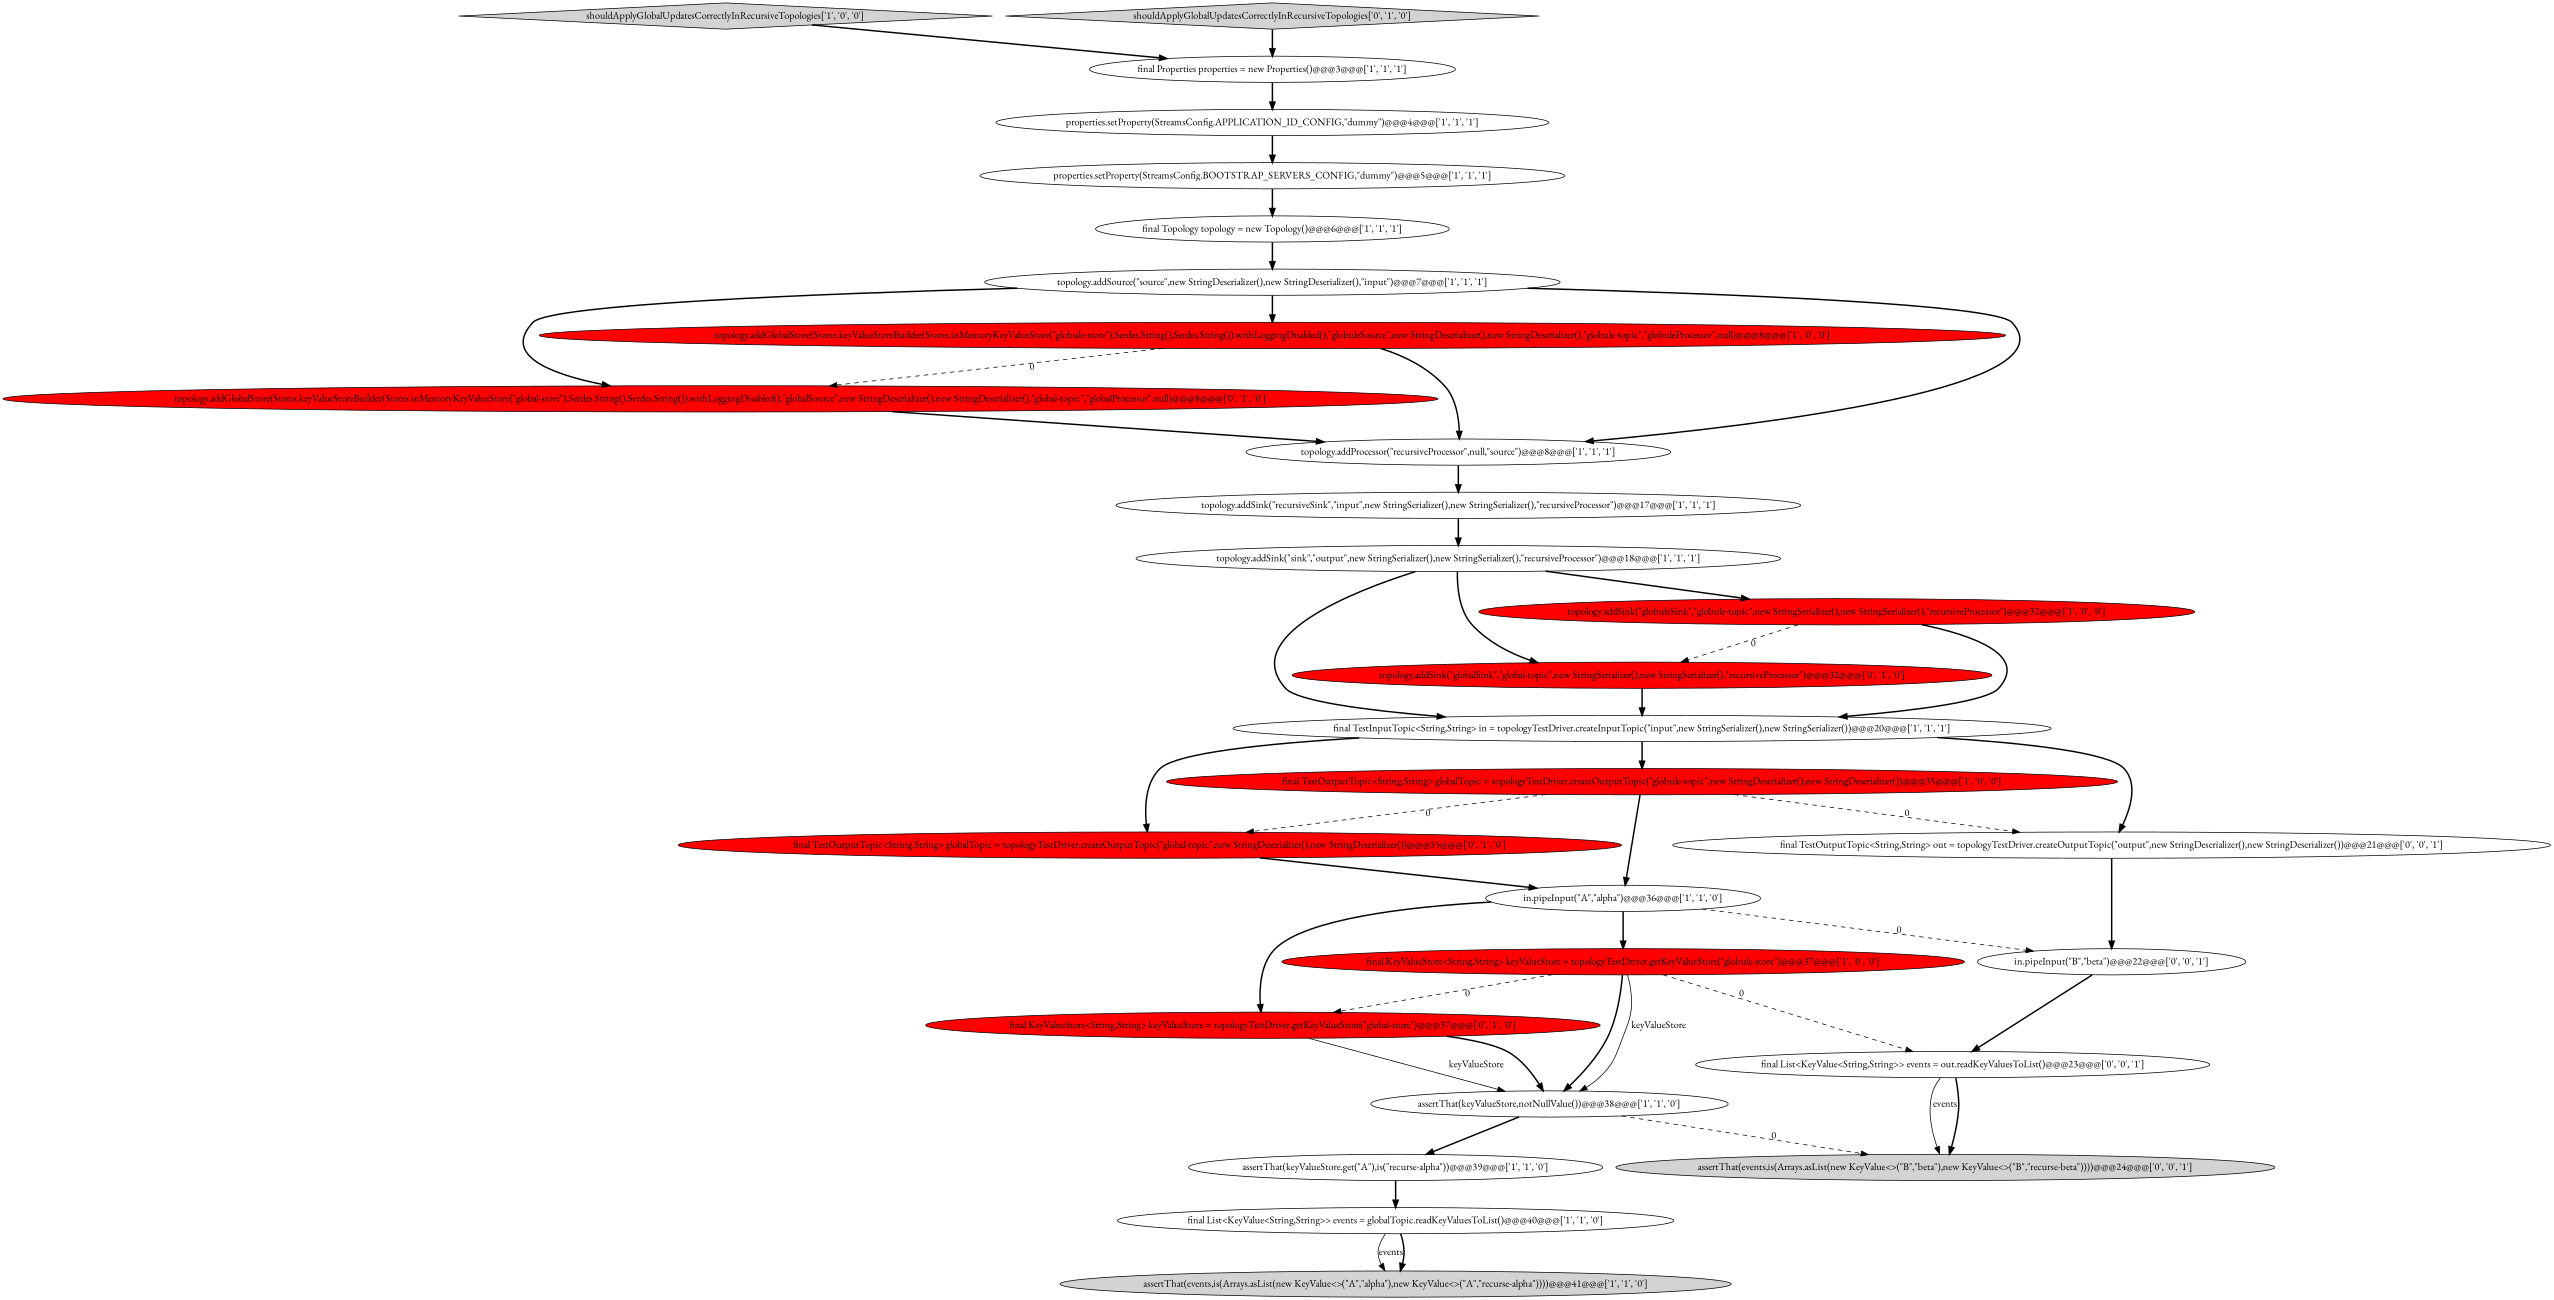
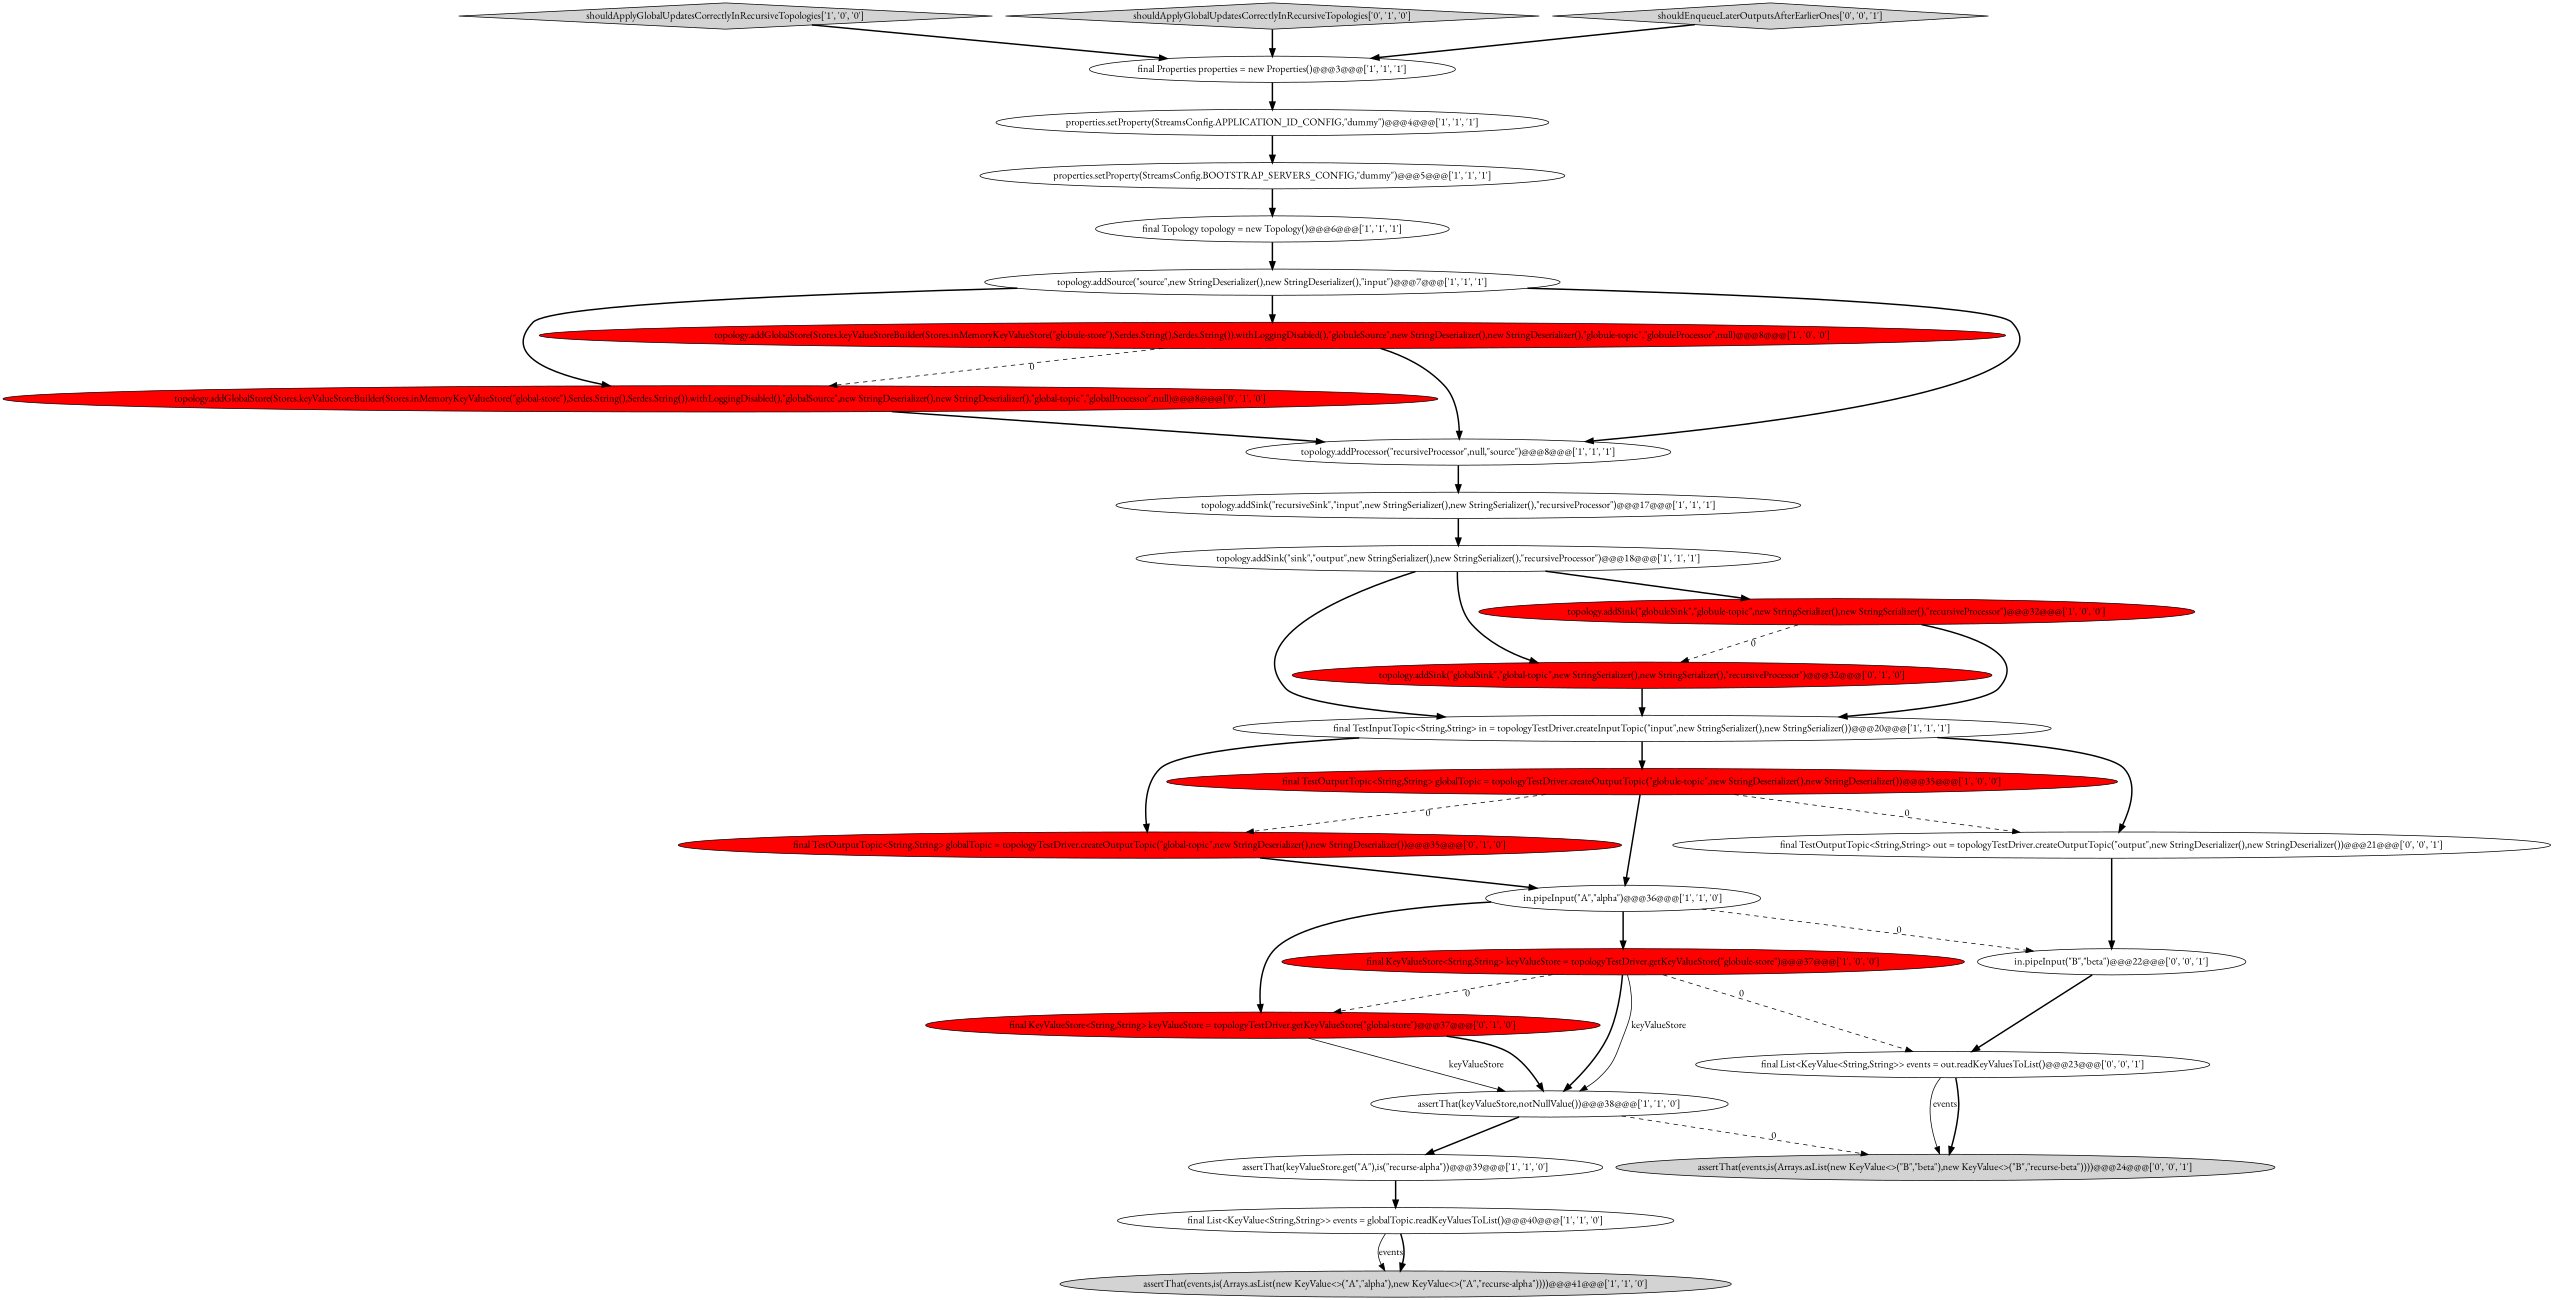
none -> (1770, 16)
